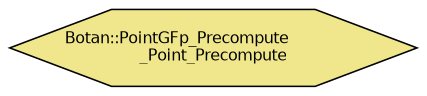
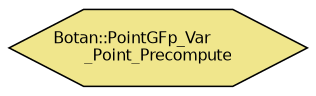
(213, 48) -> (158, 48)
